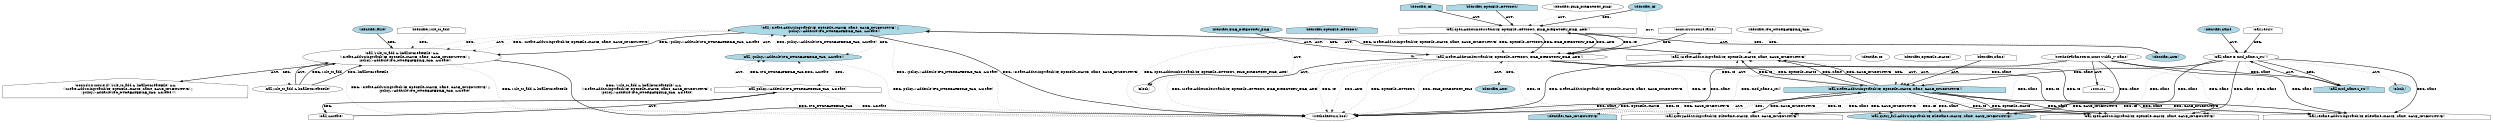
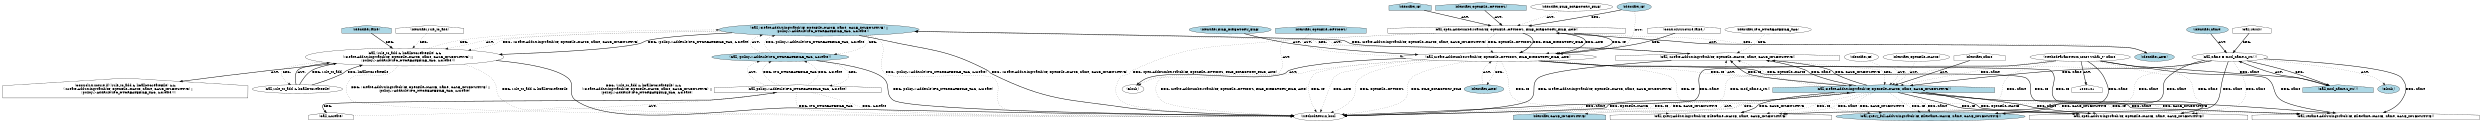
(373, 30) -> (367, 30)
(1003, 110) -> (1045, 111)
(522, 111) -> (564, 109)
(1573, 116) -> (1560, 116)
